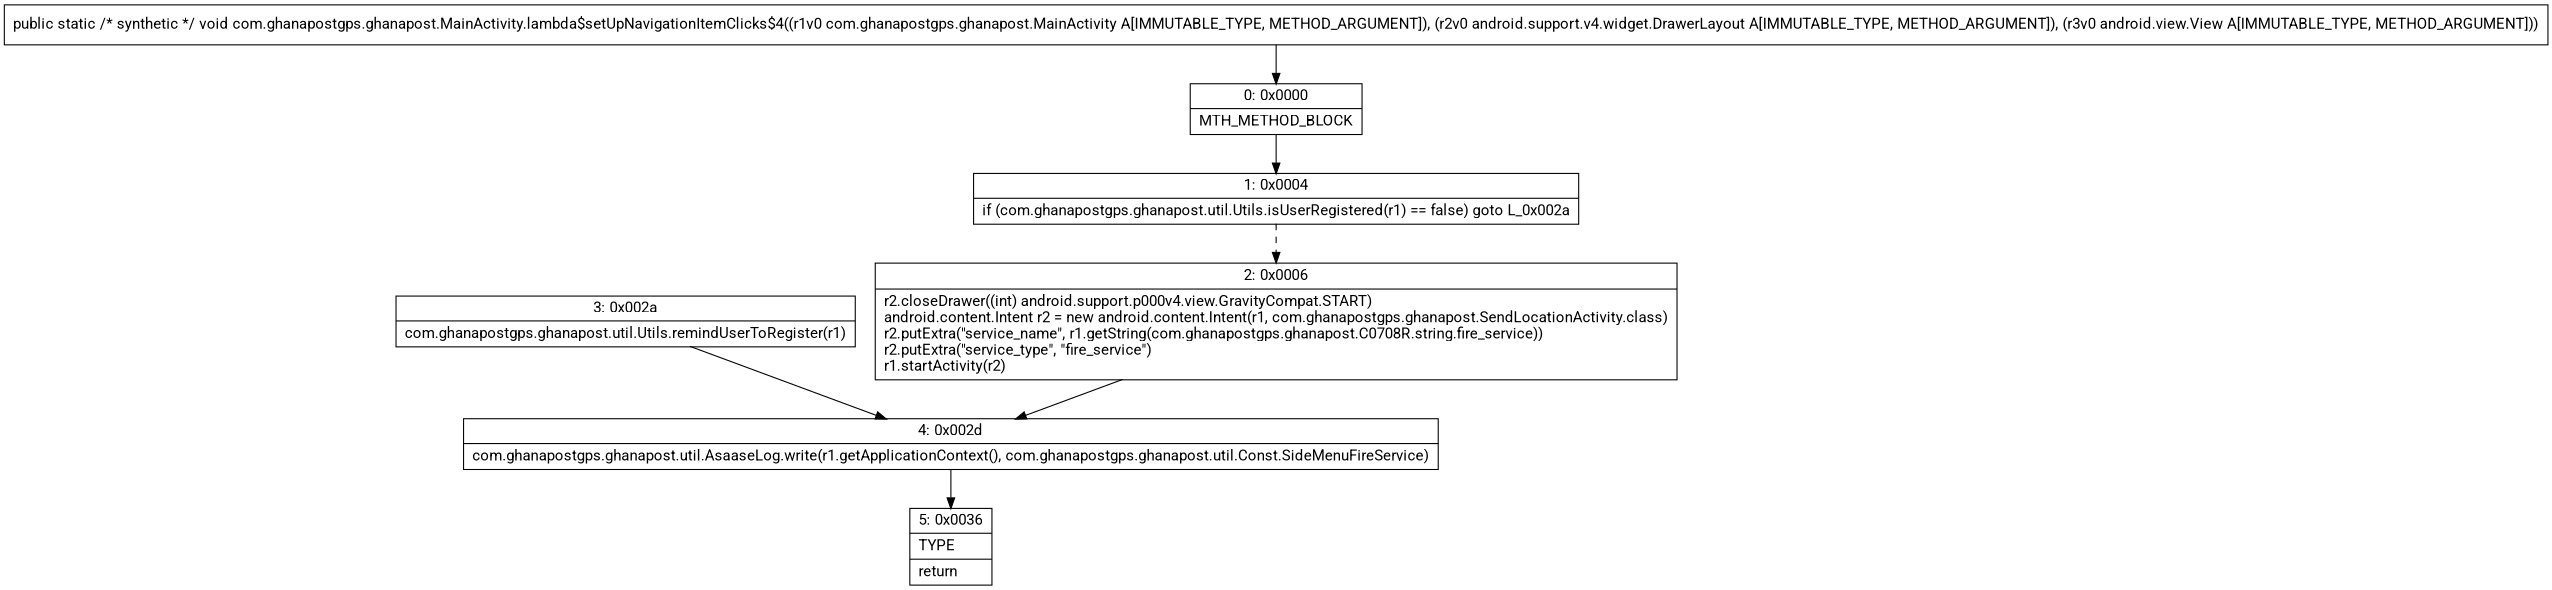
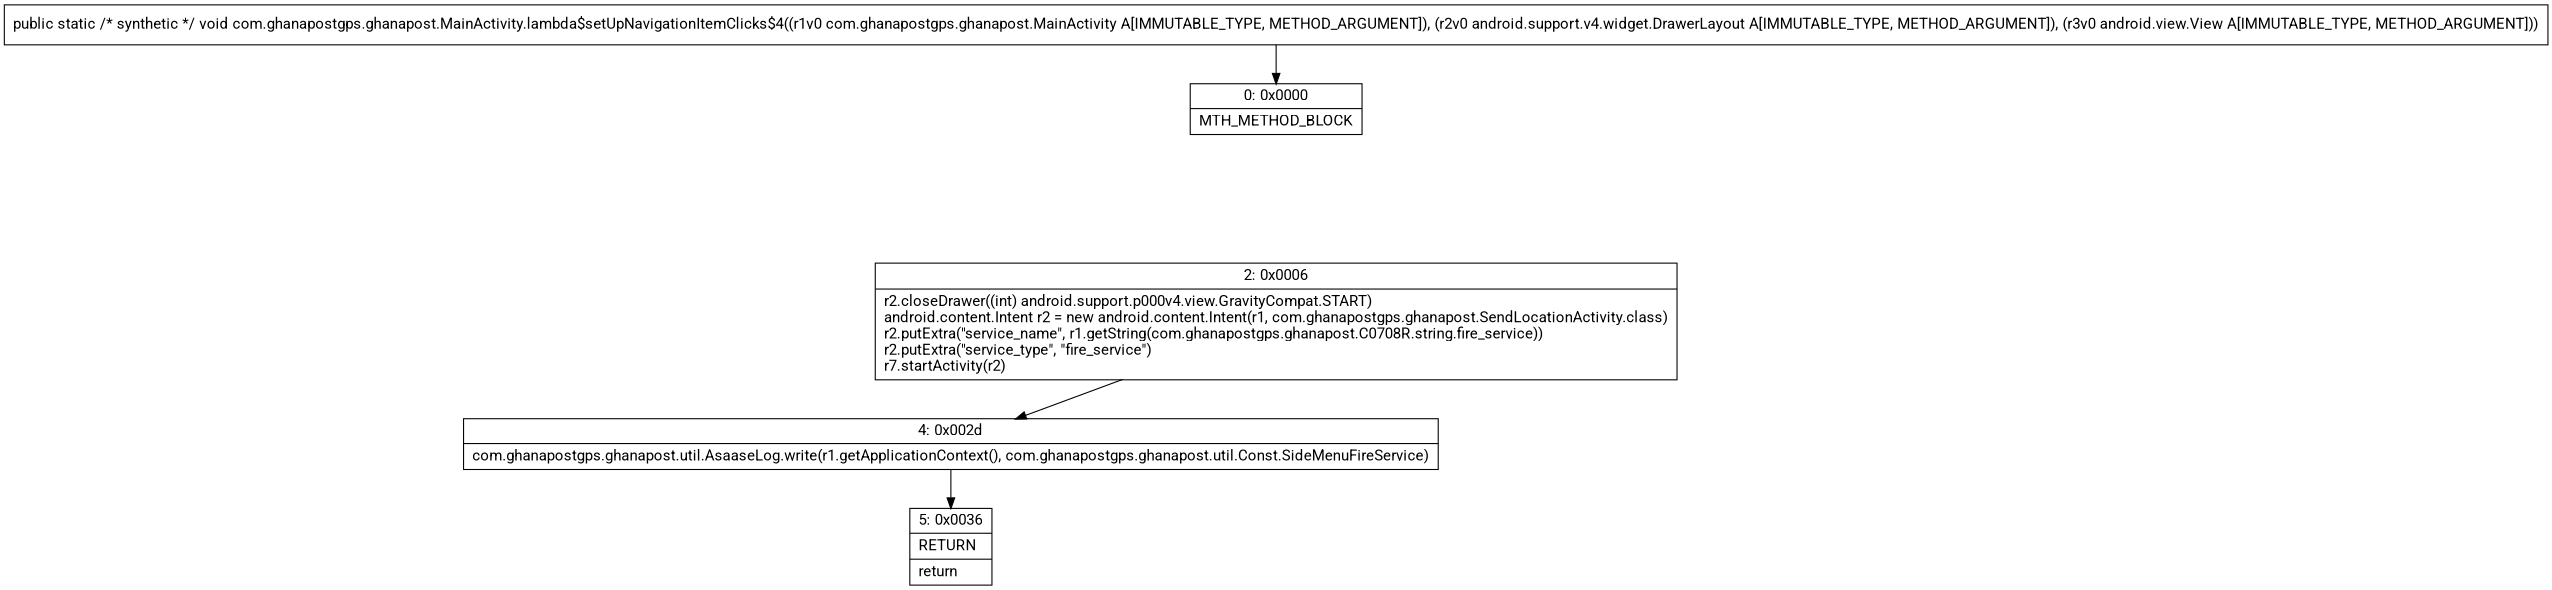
(1276, 199) -> none
(626, 321) -> none
(945, 366) -> (945, 366)
(937, 546) -> (948, 546)
